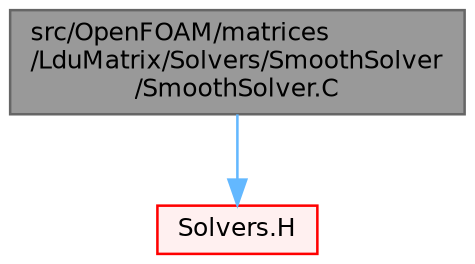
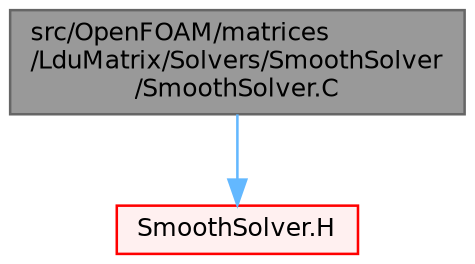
(237, 230) -> (237, 230)
